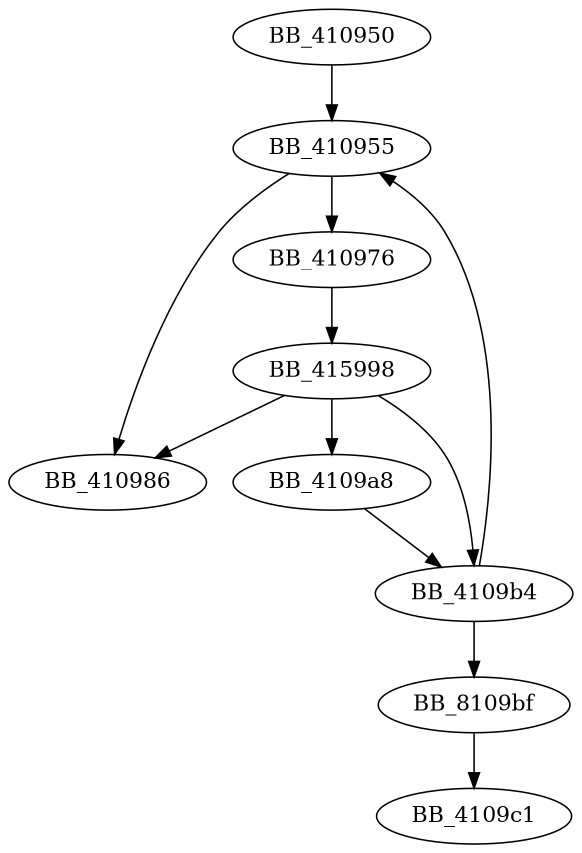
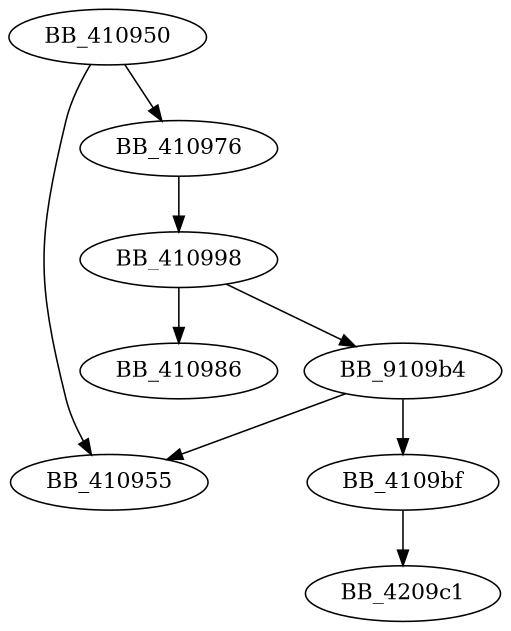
(332, 196) -> (139, 86)
(180, 290) -> none
(332, 371) -> (179, 260)
(332, 482) -> none
(474, 594) -> (403, 371)
(474, 705) -> (403, 482)
(474, 816) -> (403, 594)
